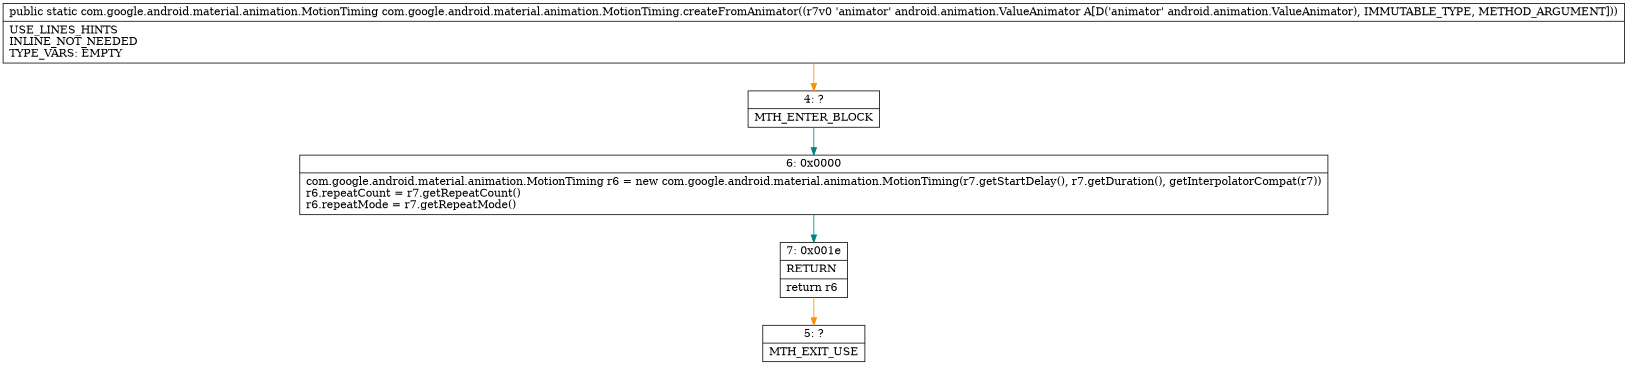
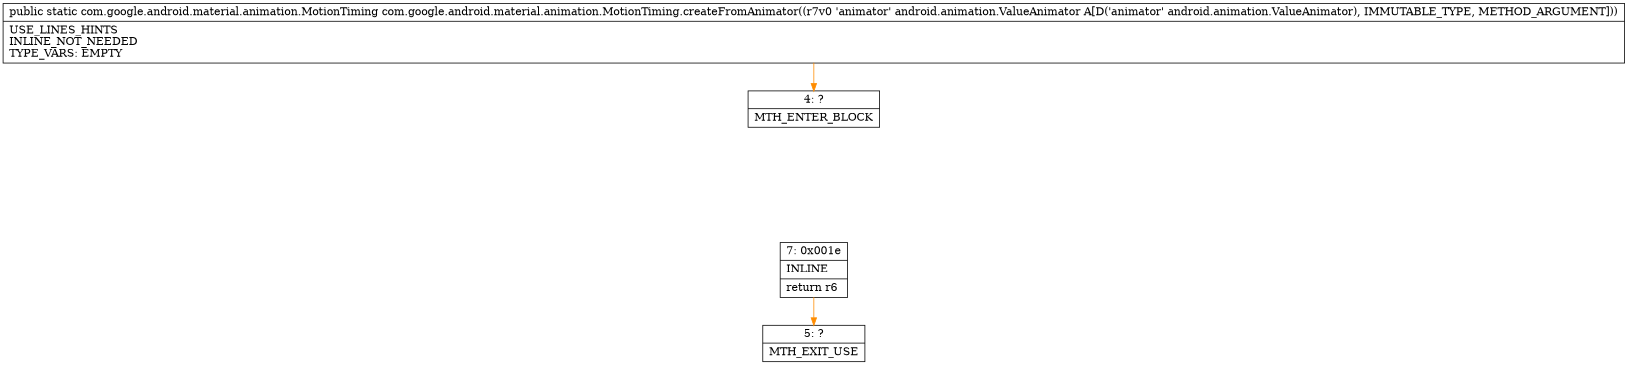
(814, 185) -> none
(812, 269) -> (808, 269)
